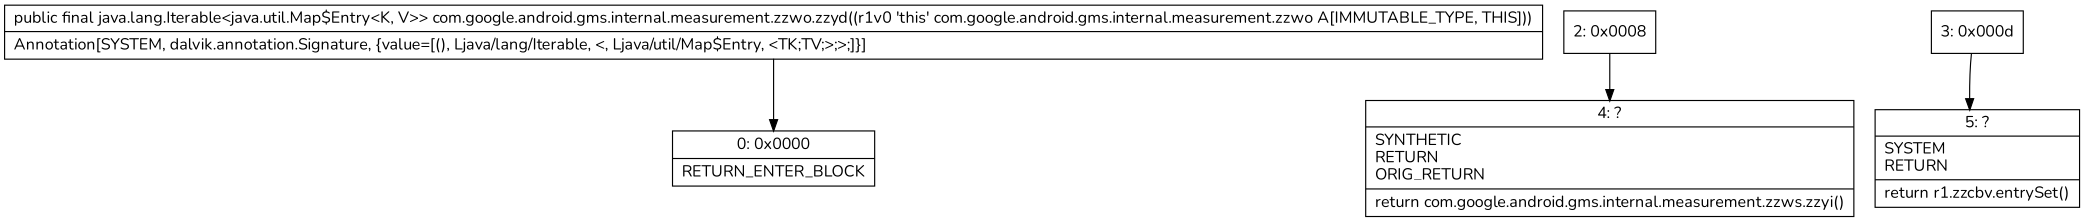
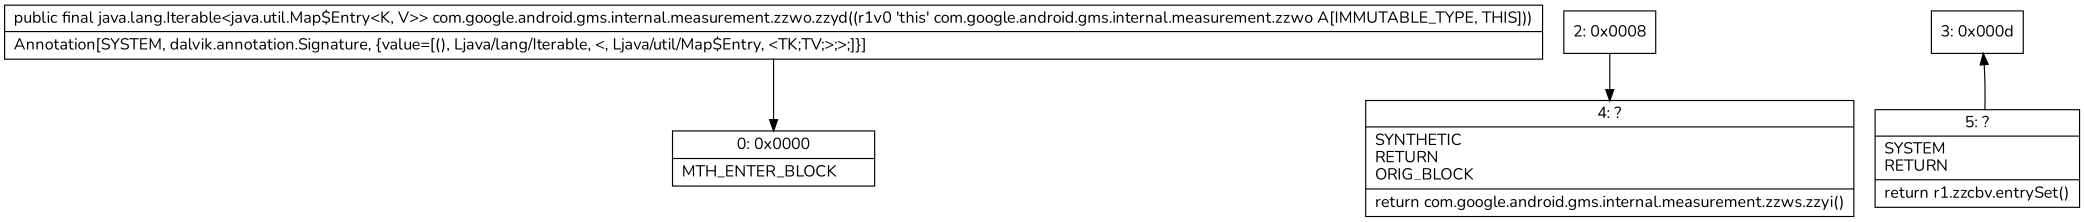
(1970, 76) -> (1985, 88)
(774, 172) -> (760, 172)
(1431, 175) -> (1425, 175)
